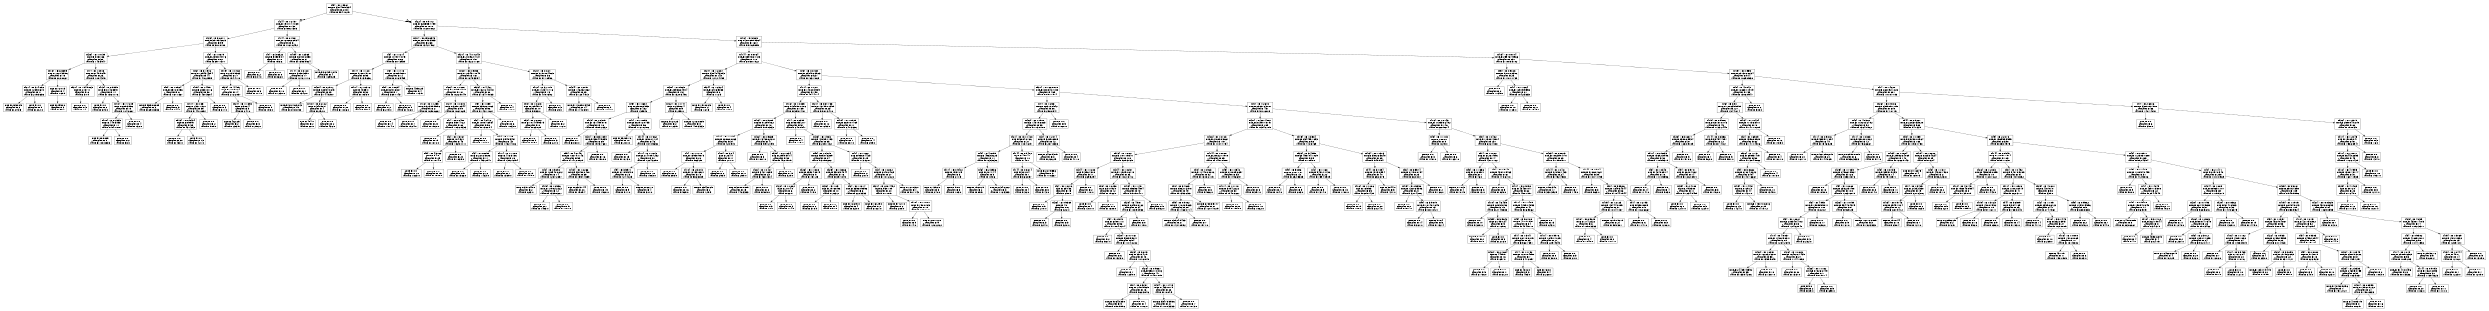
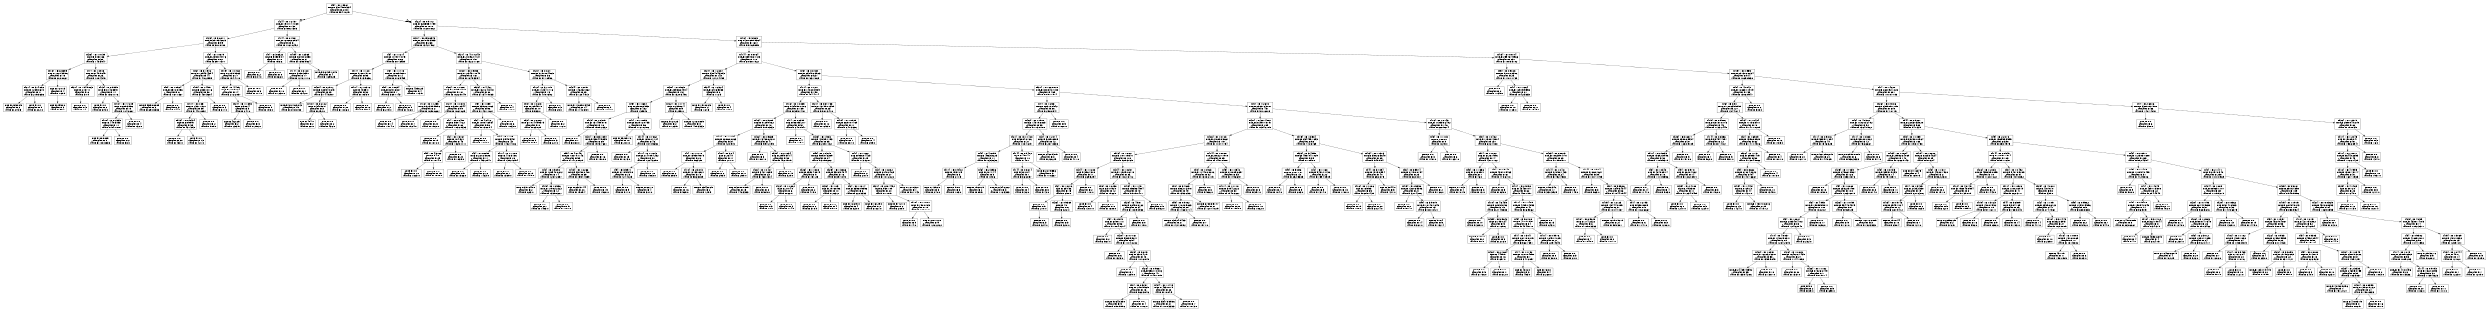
(317, 108) -> (317, 108)
(533, 115) -> none
(1051, 215) -> (1039, 214)
